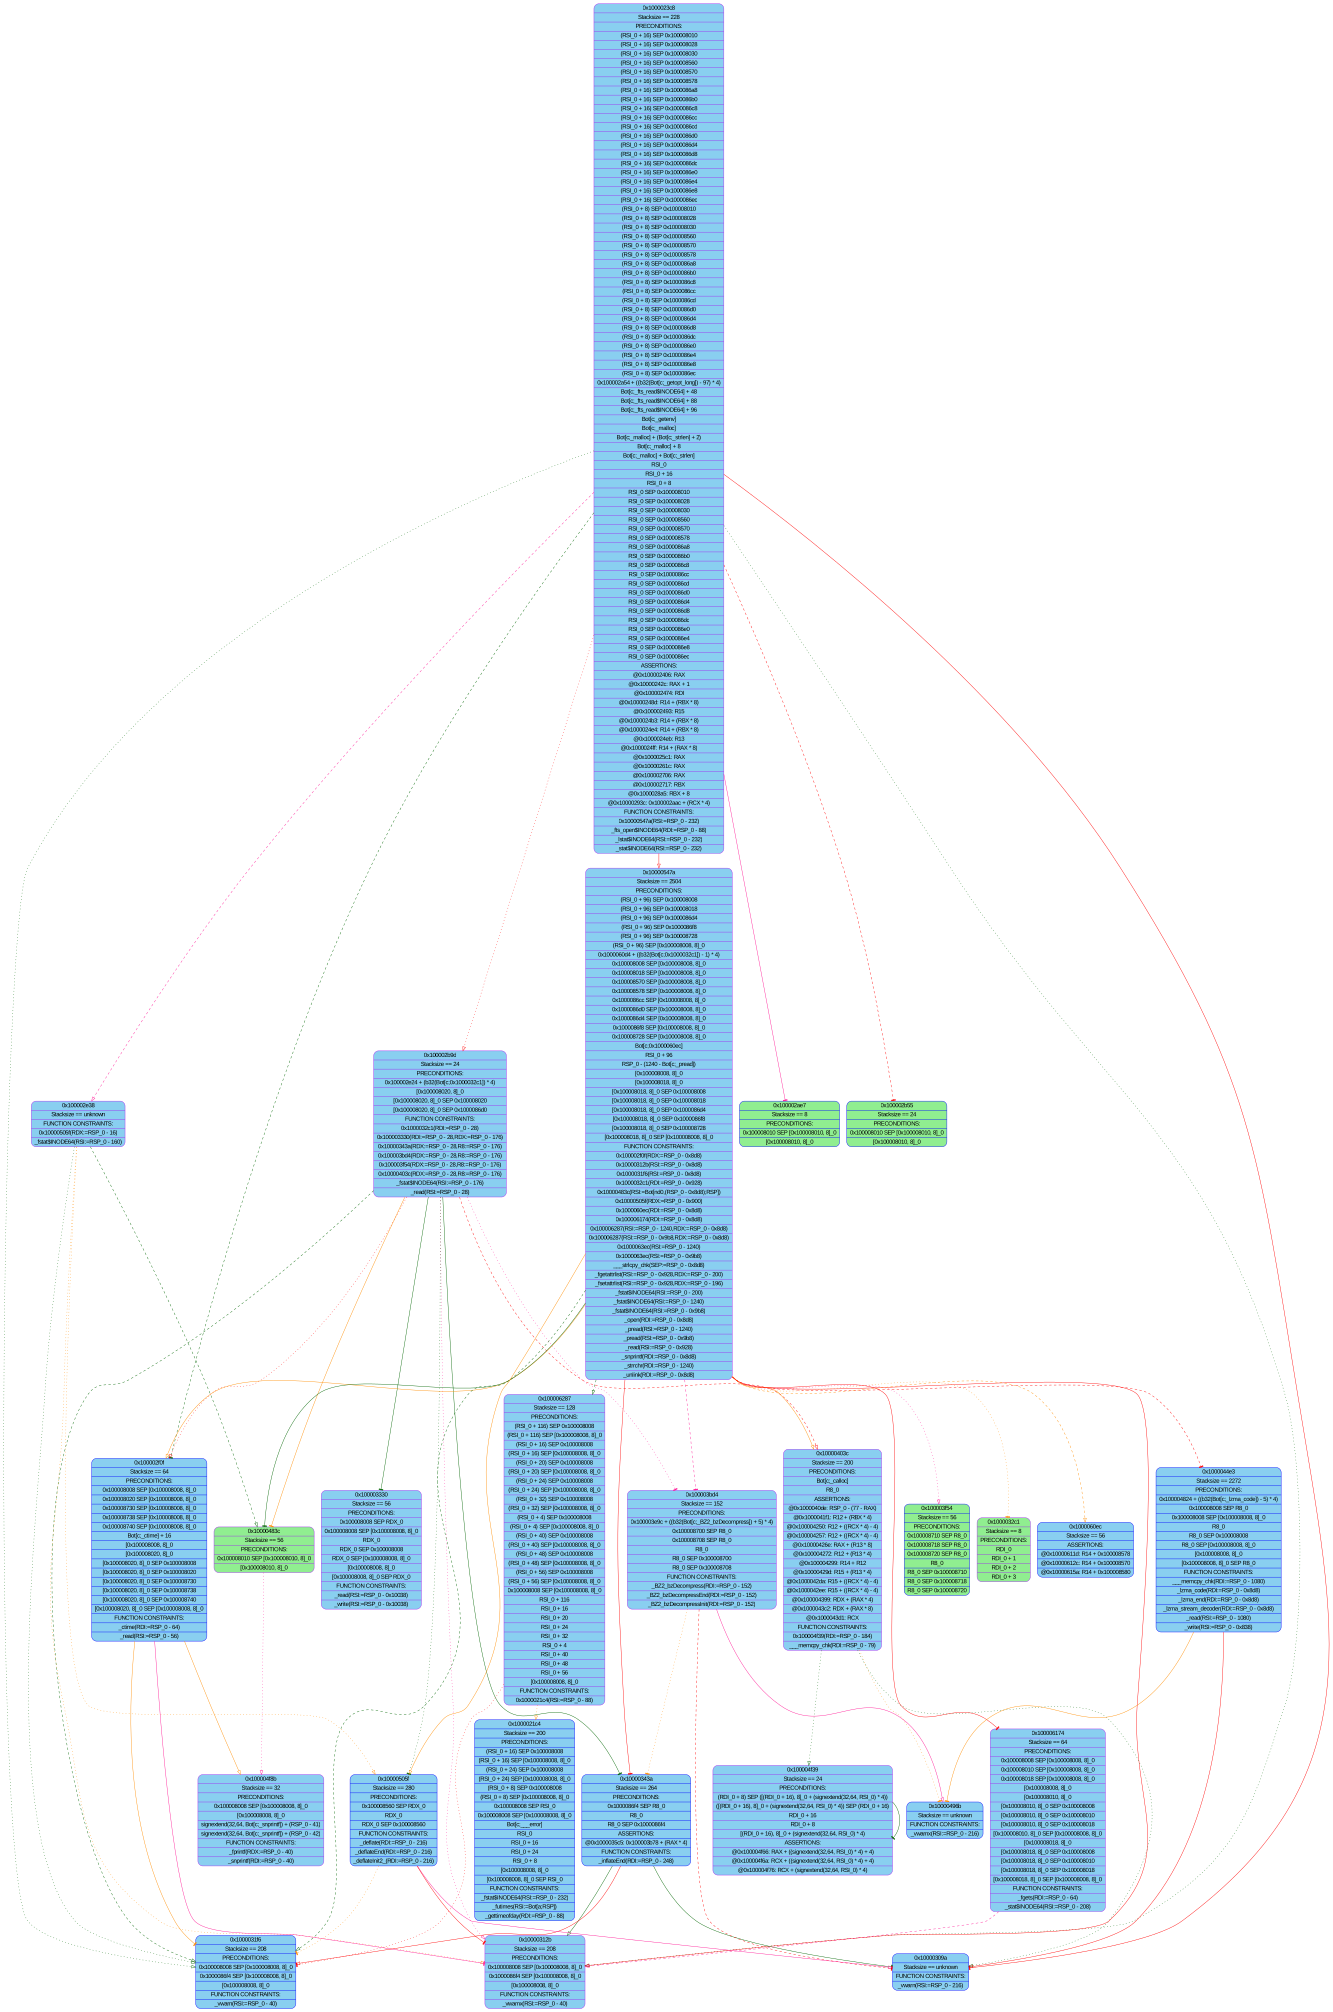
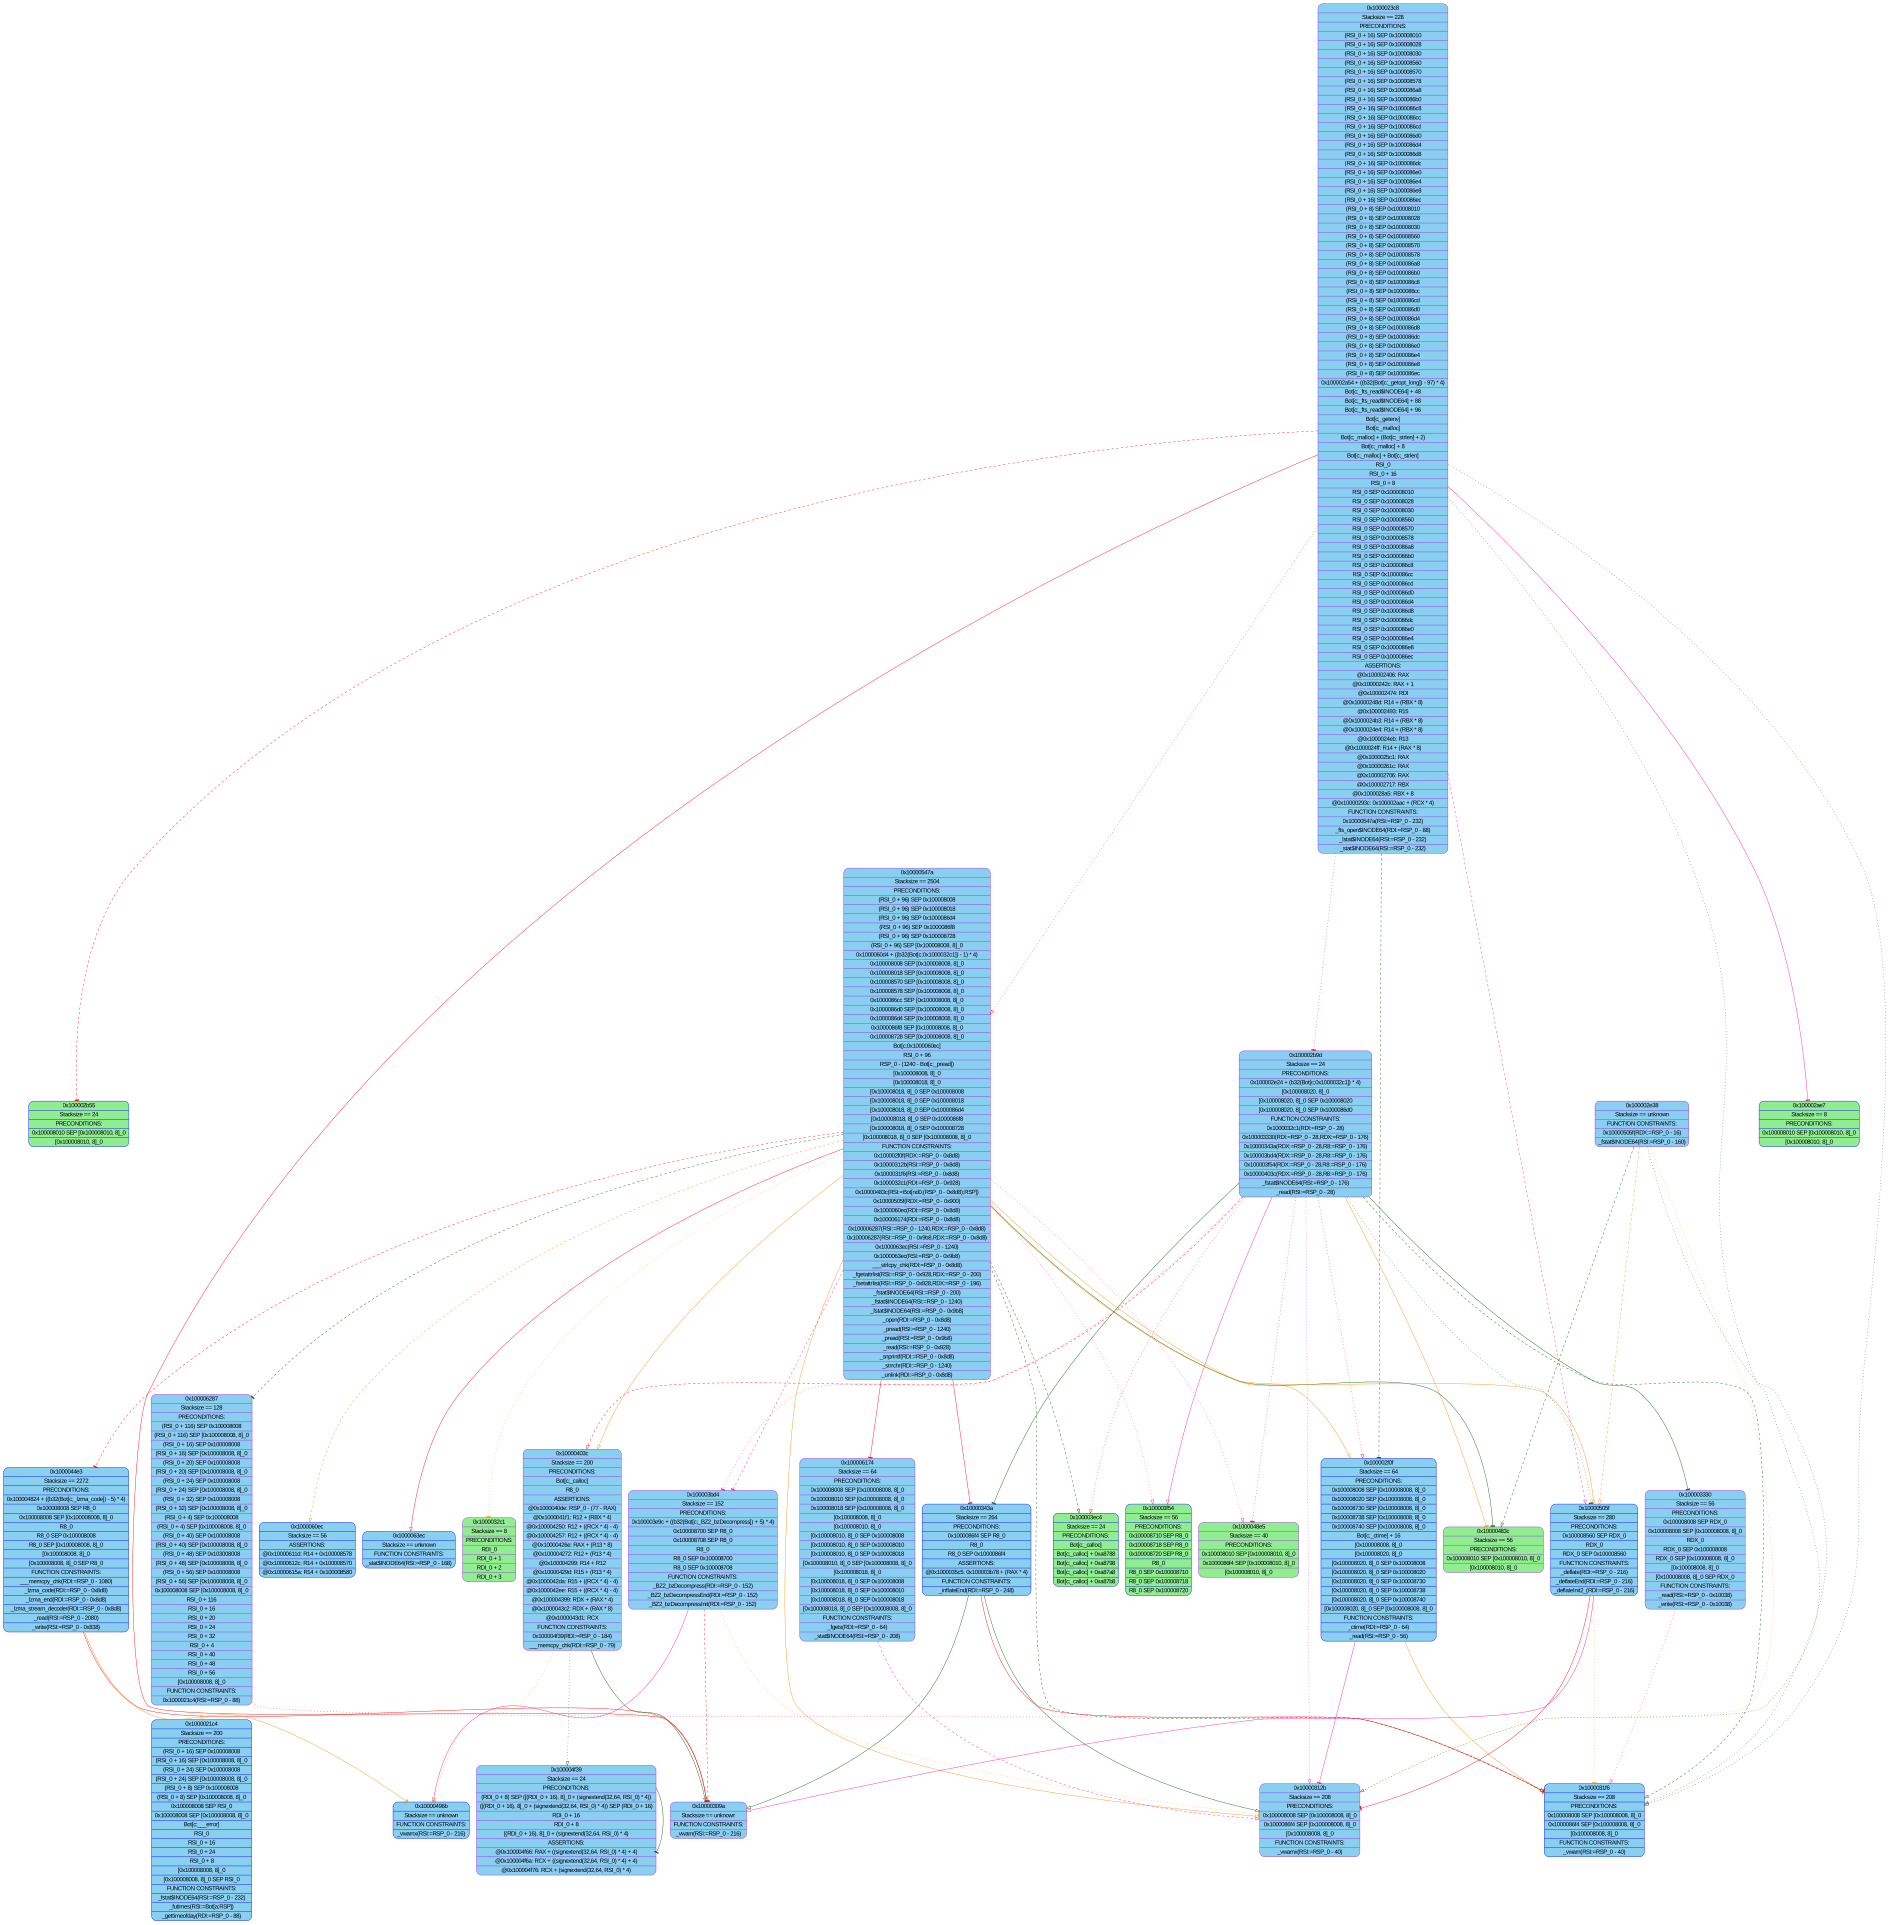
(324, 779) -> (1516, 1137)
(529, 841) -> (1325, 951)
(659, 859) -> (1155, 768)
(659, 1265) -> (917, 1265)
none -> (1212, 1346)
(595, 1385) -> (528, 1221)
none -> (409, 1550)
none -> (1086, 1550)
none -> (1249, 1550)
(554, 1554) -> (202, 1554)
(68, 1583) -> (1620, 1323)
(1219, 1618) -> (66, 1618)
(668, 1691) -> (944, 1763)
none -> (1645, 1695)
(1137, 1720) -> (805, 1712)
(1134, 1754) -> (652, 1713)
(261, 1820) -> none
(784, 1949) -> (891, 1732)
(931, 1972) -> (708, 1820)
